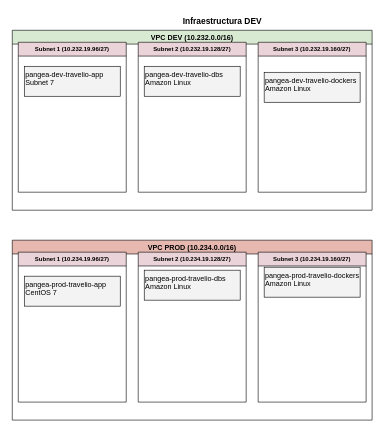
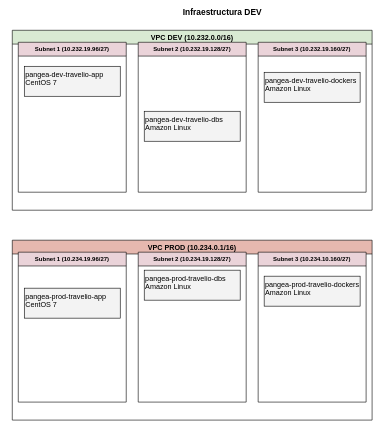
(222, 21) -> (222, 12)
(70, 79) -> (70, 79)
(192, 81) -> (192, 126)
(192, 248) -> (192, 248)
(312, 259) -> (312, 259)
(312, 282) -> (312, 291)
(72, 291) -> (72, 303)
